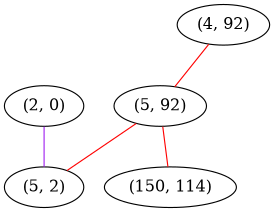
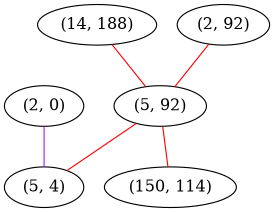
none -> (97, 25)
(223, 25) -> (223, 25)
(44, 187) -> (44, 187)
